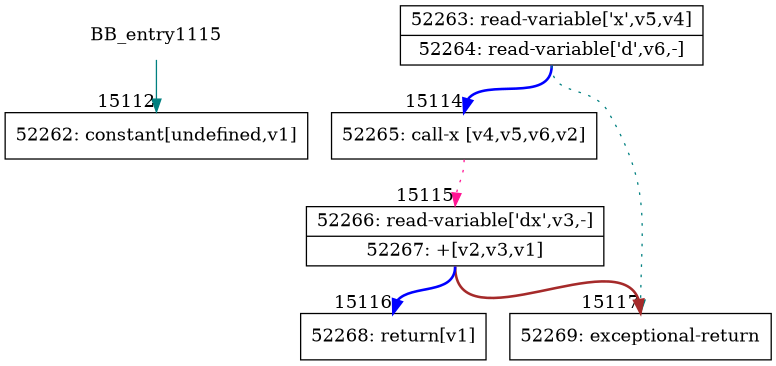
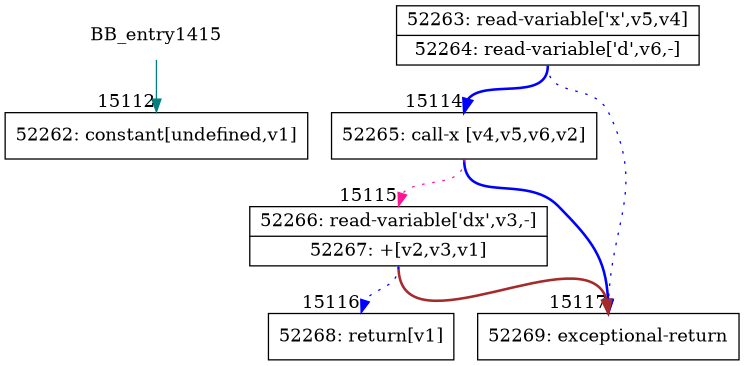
(156, 35) -> (156, 35)
(633, 165) -> (625, 164)
none -> (556, 205)
(431, 288) -> (386, 286)
